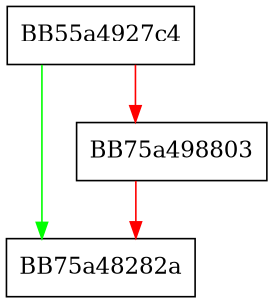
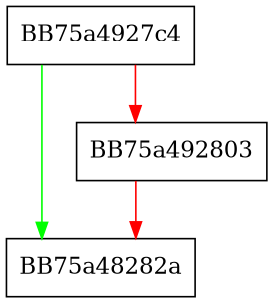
(101, 35) -> (101, 35)
(172, 152) -> (172, 152)
